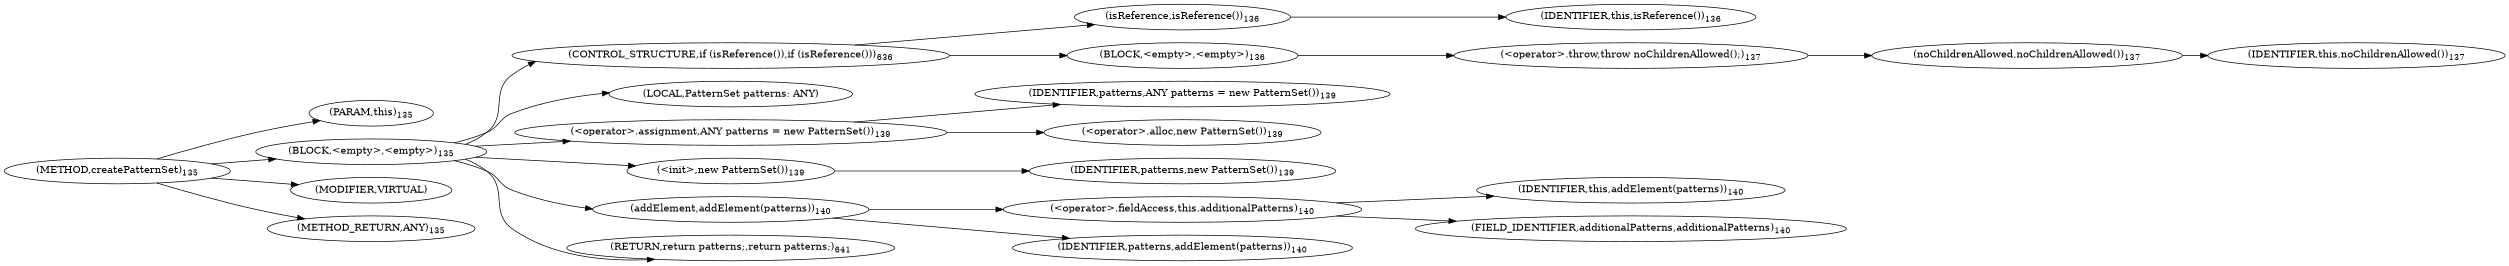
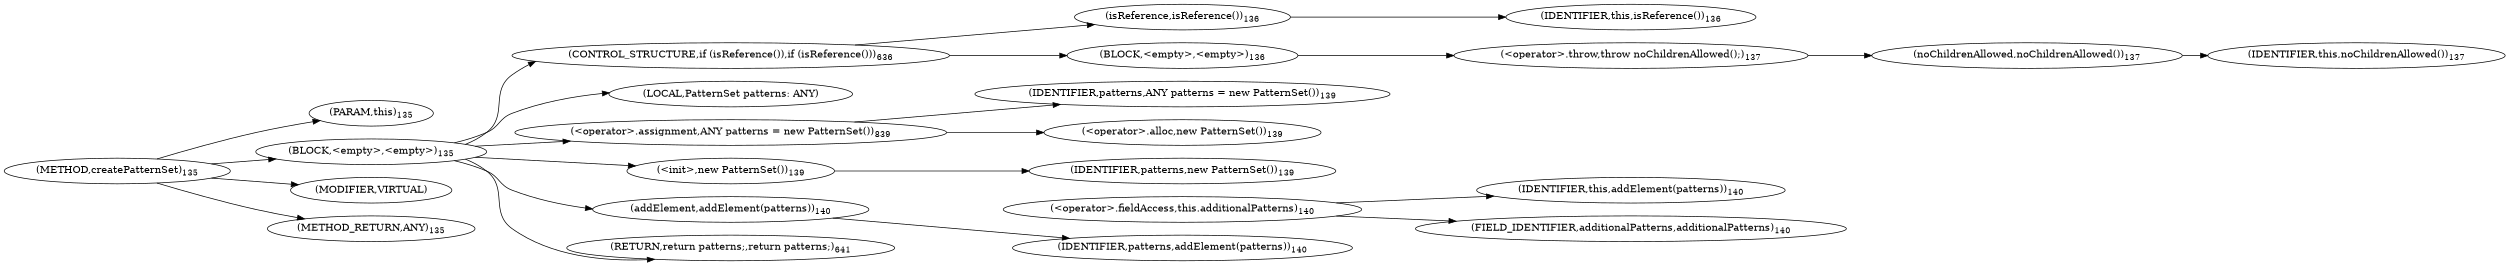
(883, 131) -> (883, 131)
(932, 209) -> none
